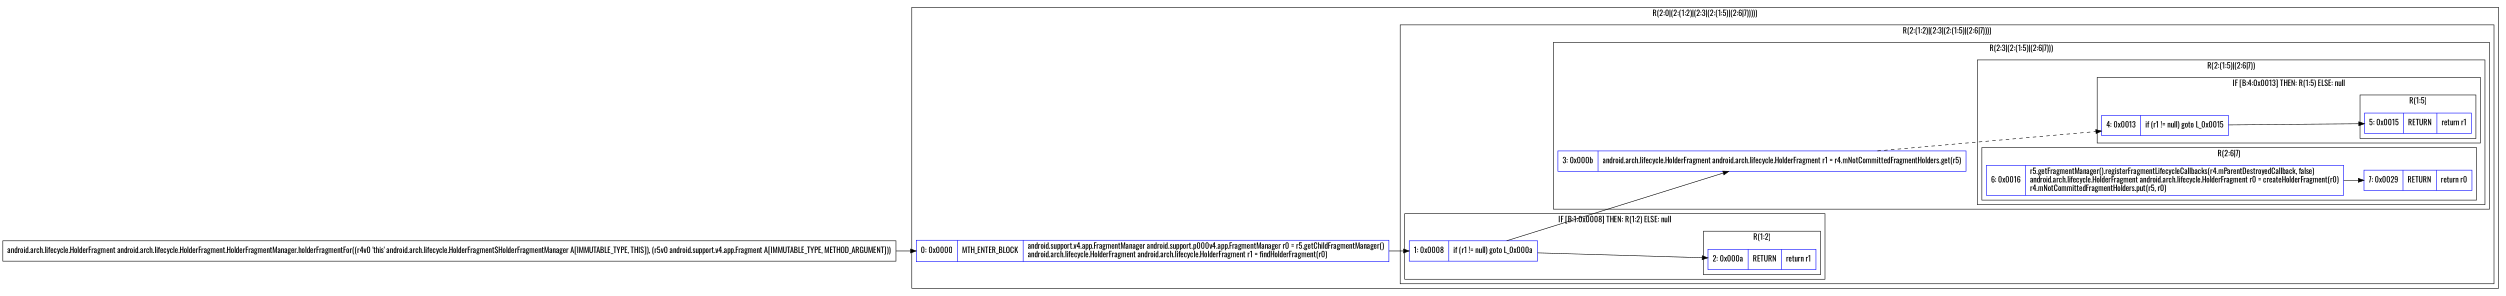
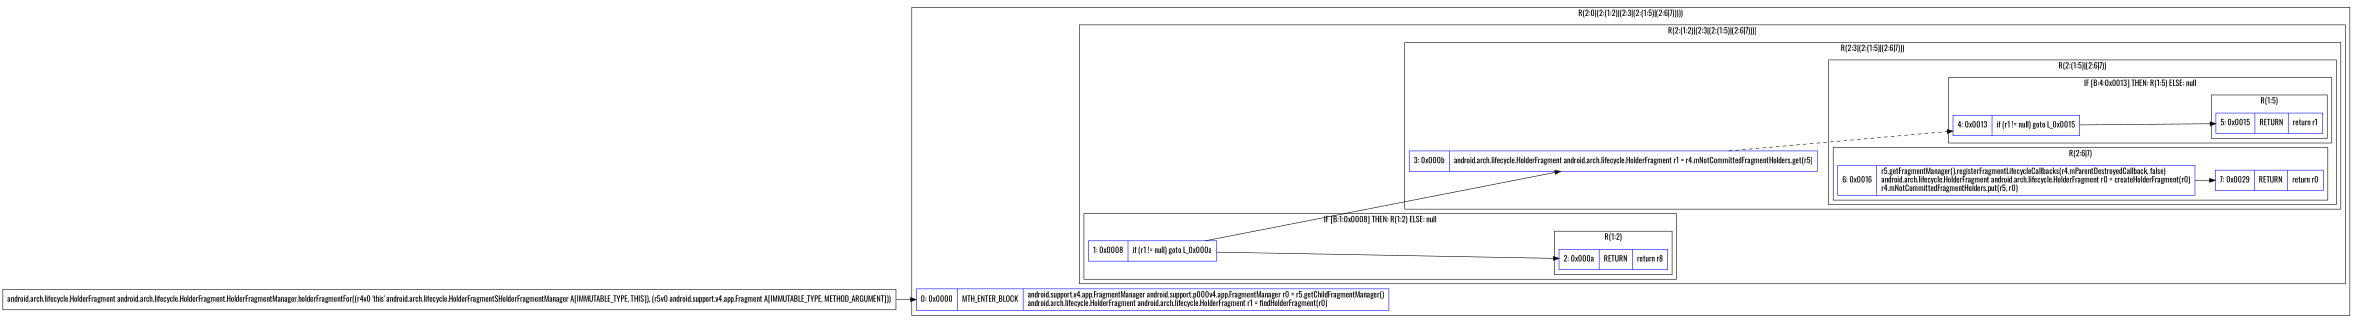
(1396, 251) -> none
(1799, 259) -> (1650, 259)
